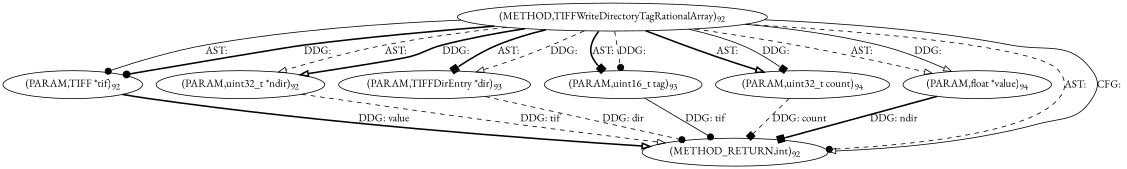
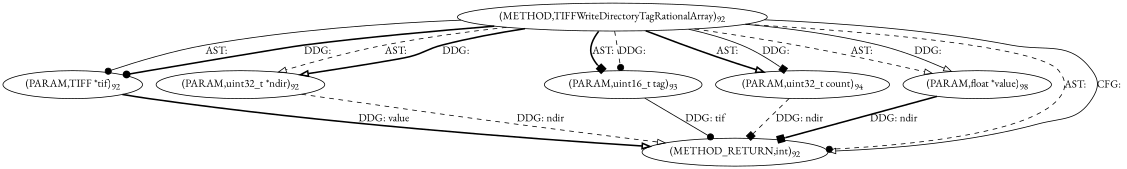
(1024, 83) -> (1024, 83)
(435, 85) -> none
(541, 118) -> (541, 118)
(799, 118) -> (799, 118)
